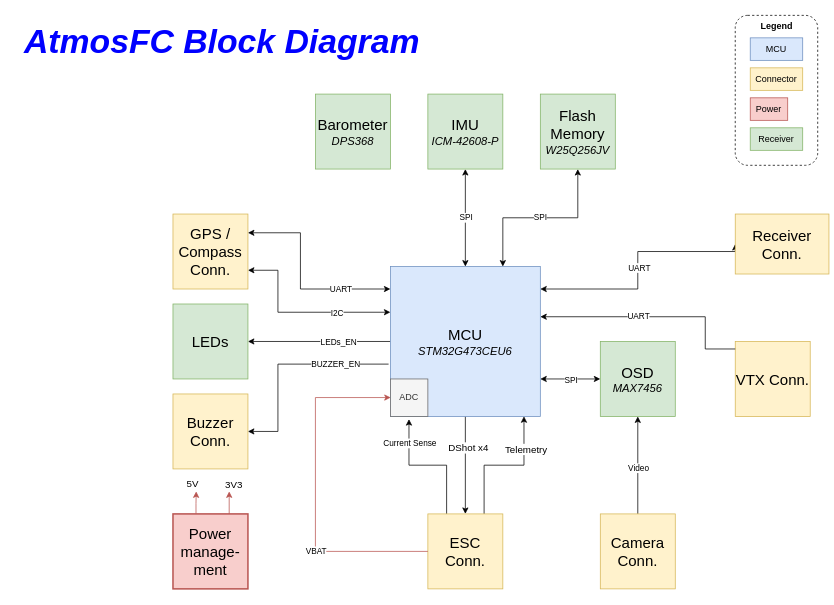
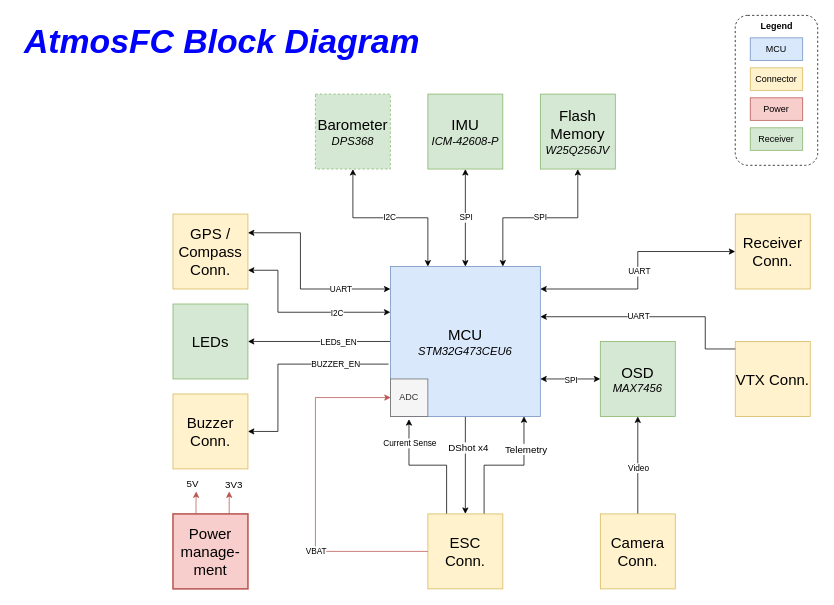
(769, 109) -> (777, 109)
(353, 132) -> (353, 132)
none -> (390, 218)
(782, 244) -> (773, 252)
